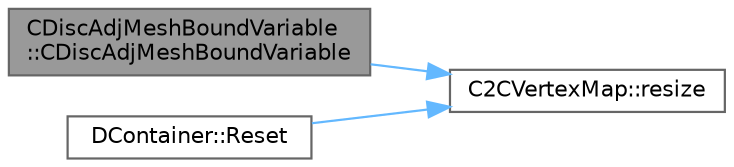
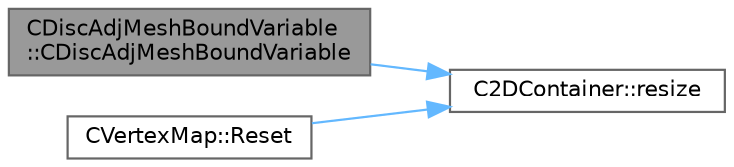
(587, 91) -> (587, 91)
(190, 137) -> (190, 137)
